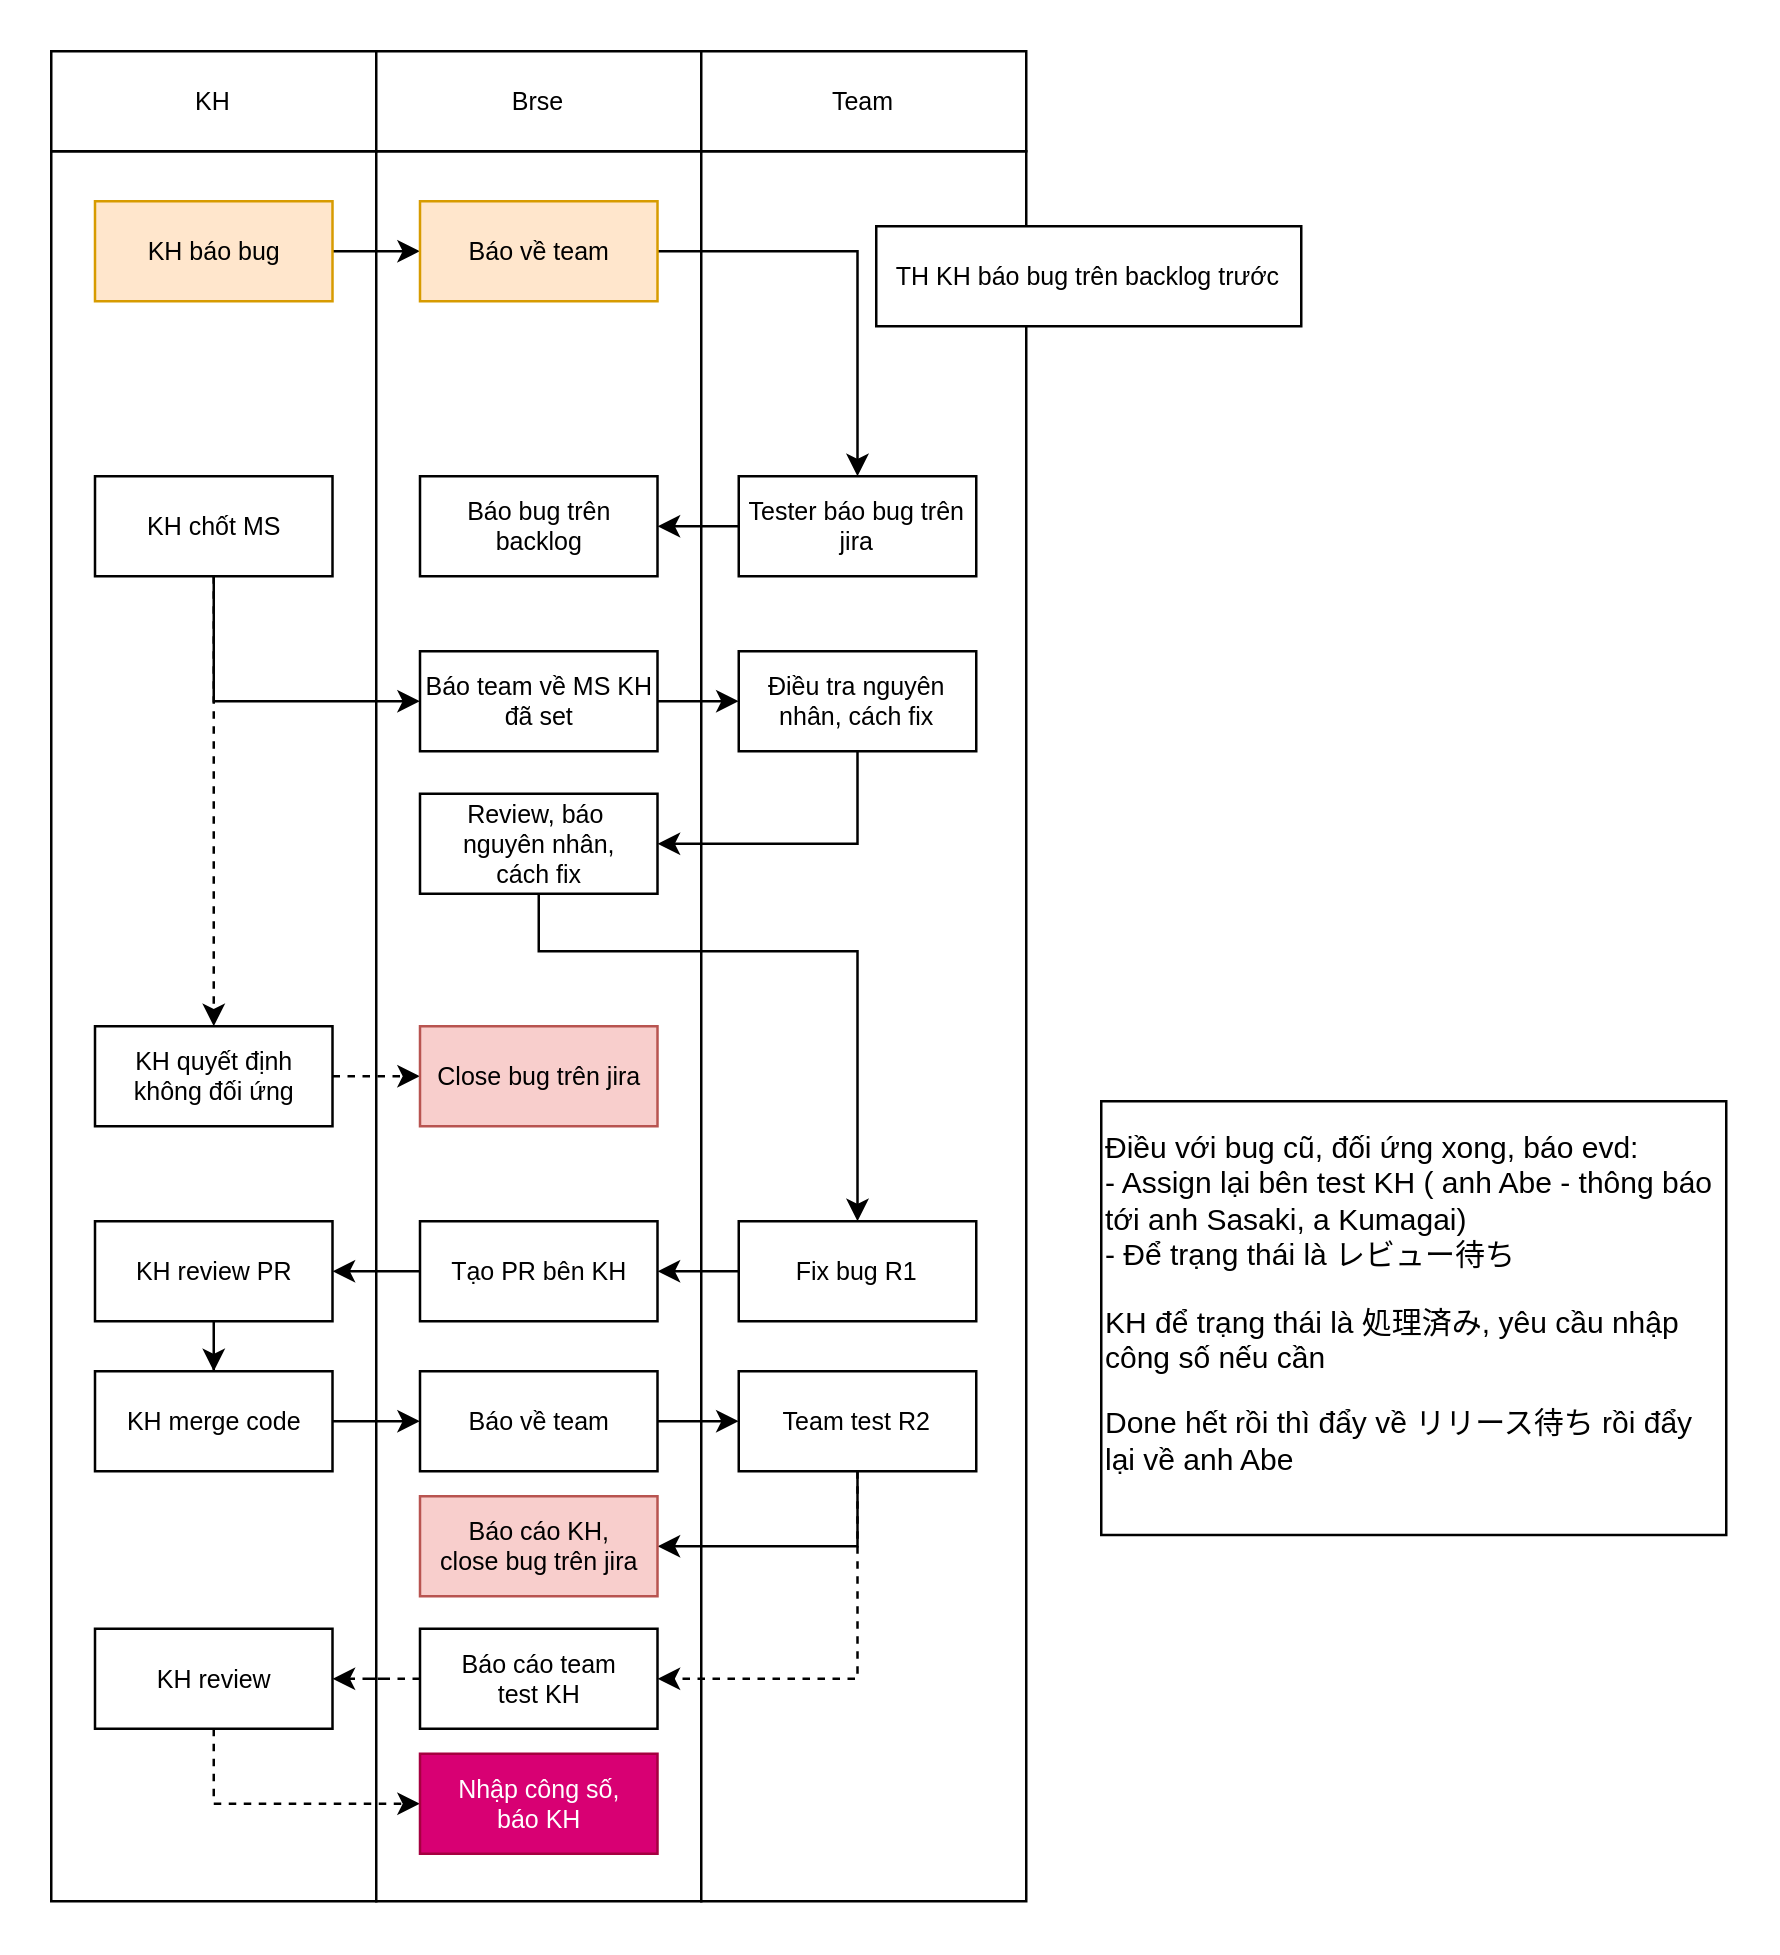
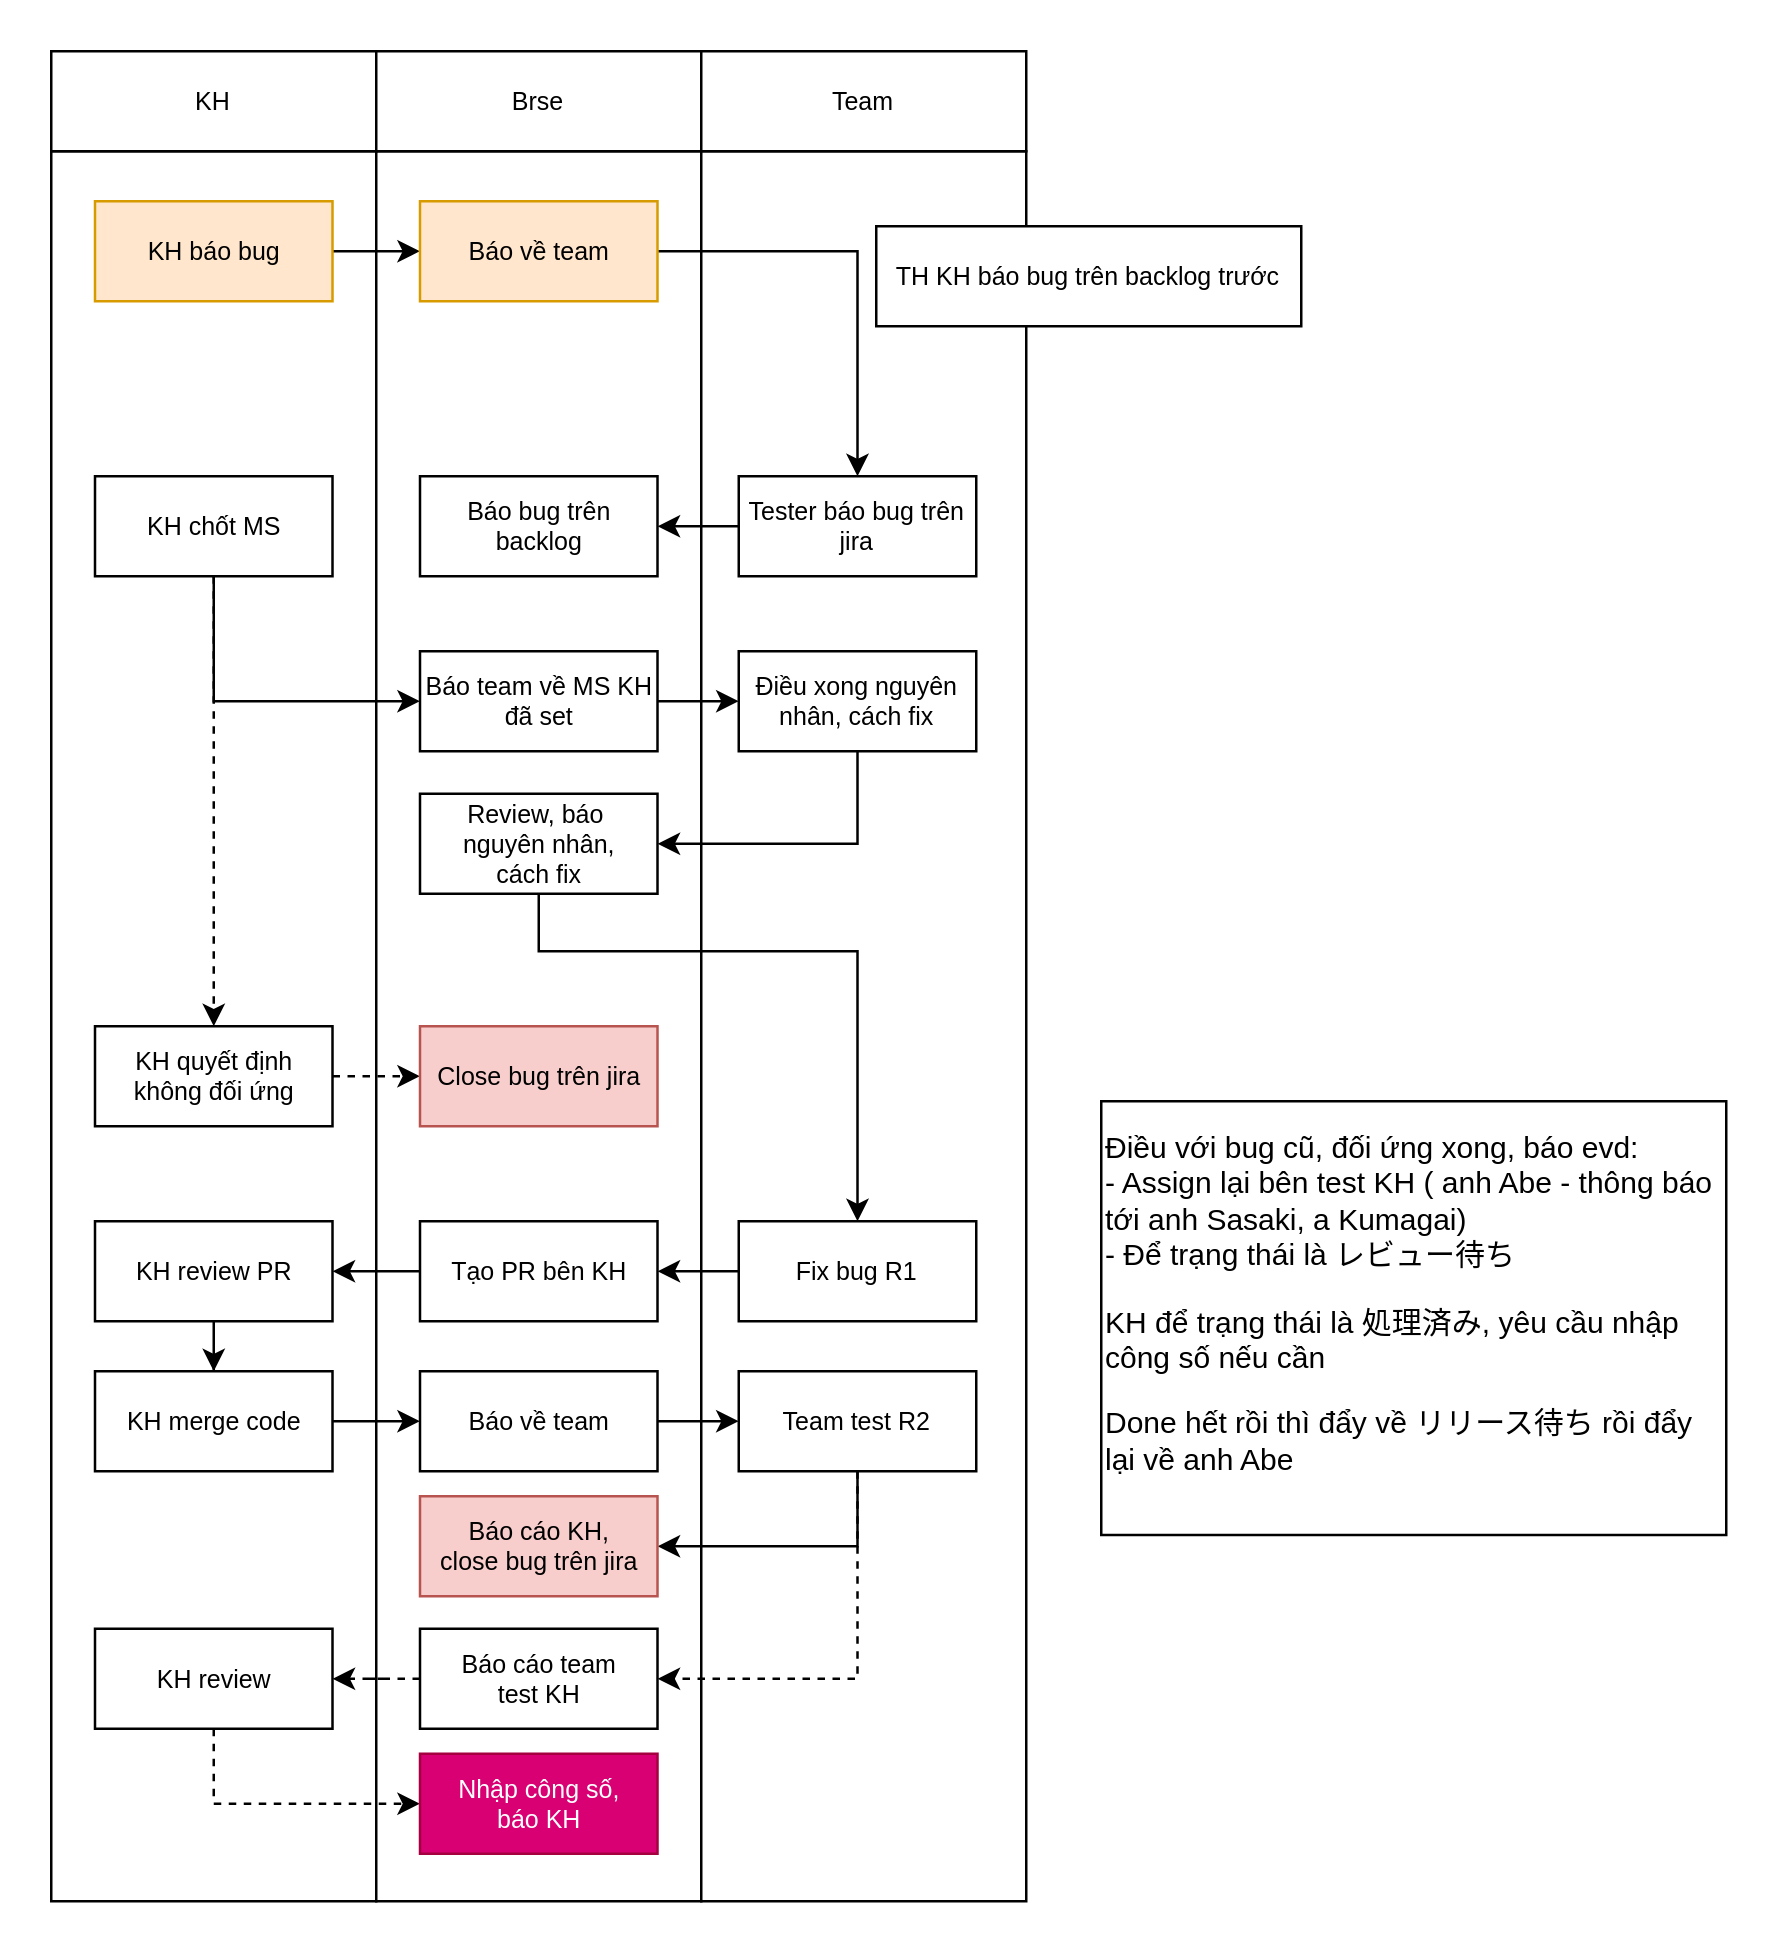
(858, 701) -> (858, 701)
